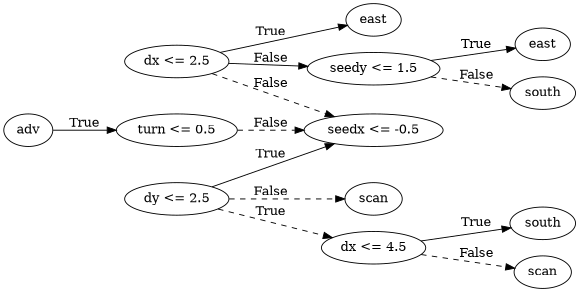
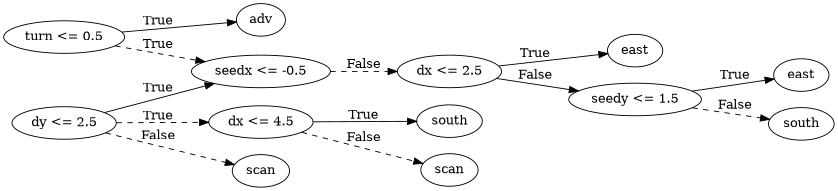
(269, 94) -> (359, 71)
(271, 123) -> (158, 45)
(80, 130) -> (175, 27)
